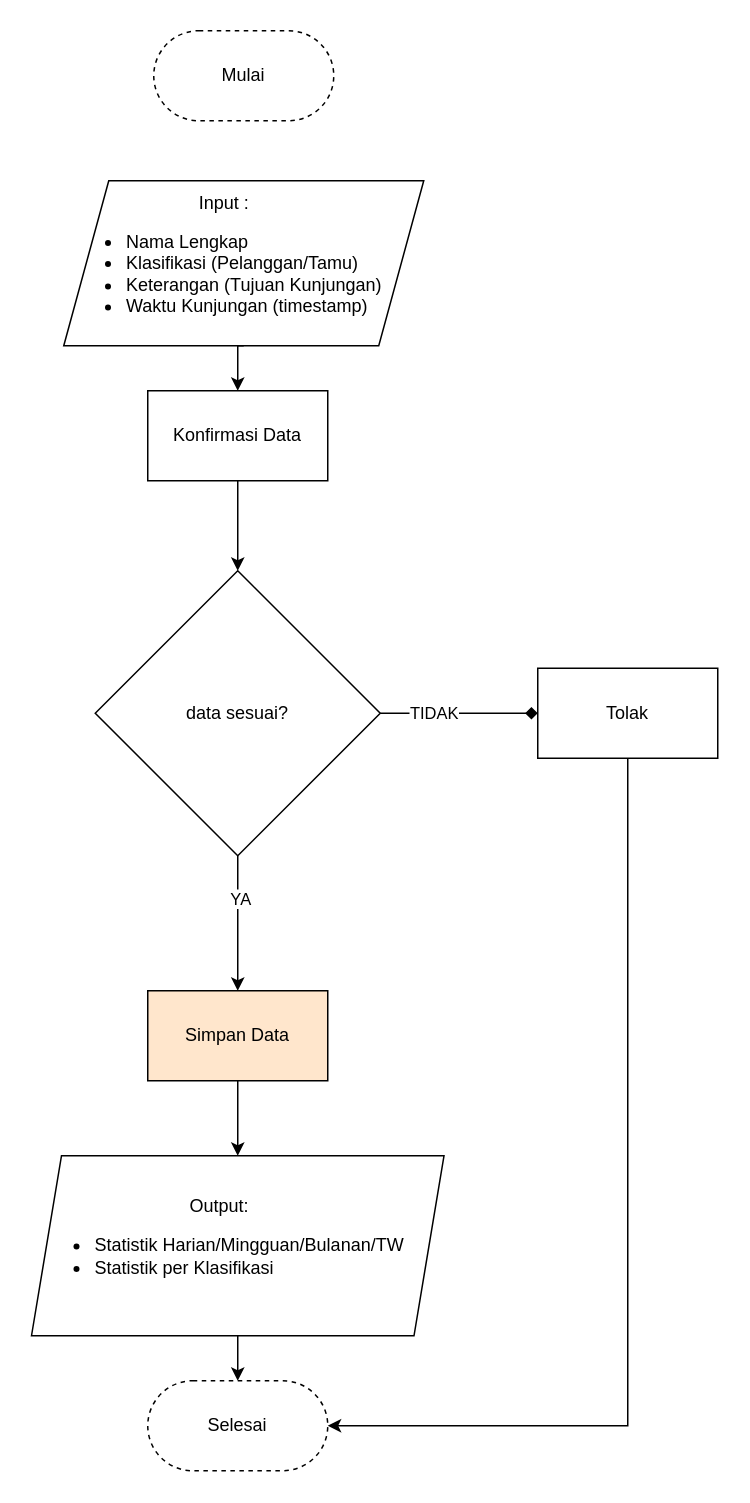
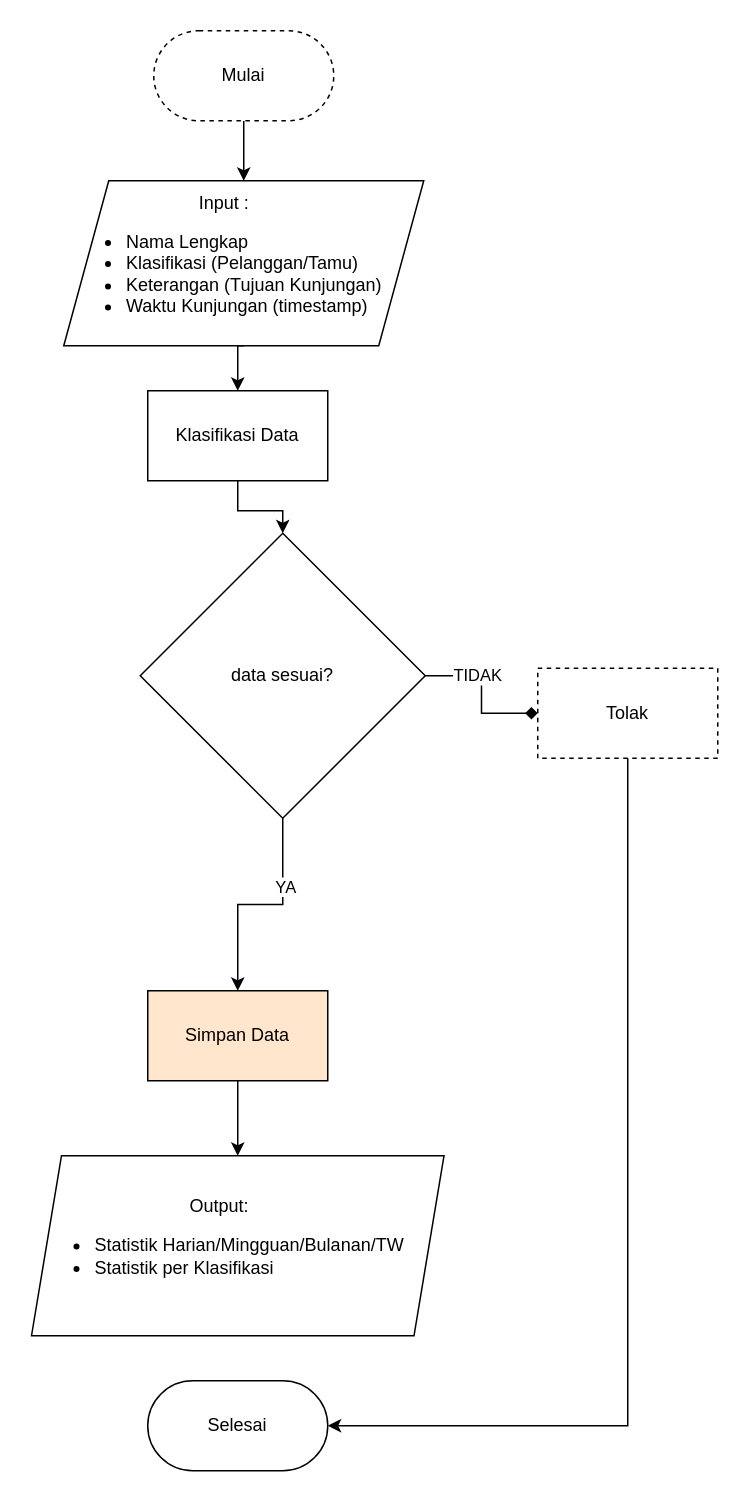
none -> (244, 146)
(238, 436) -> (238, 436)
(238, 713) -> (283, 676)
(628, 713) -> (628, 713)
(238, 1353) -> none
(238, 1426) -> (238, 1426)
